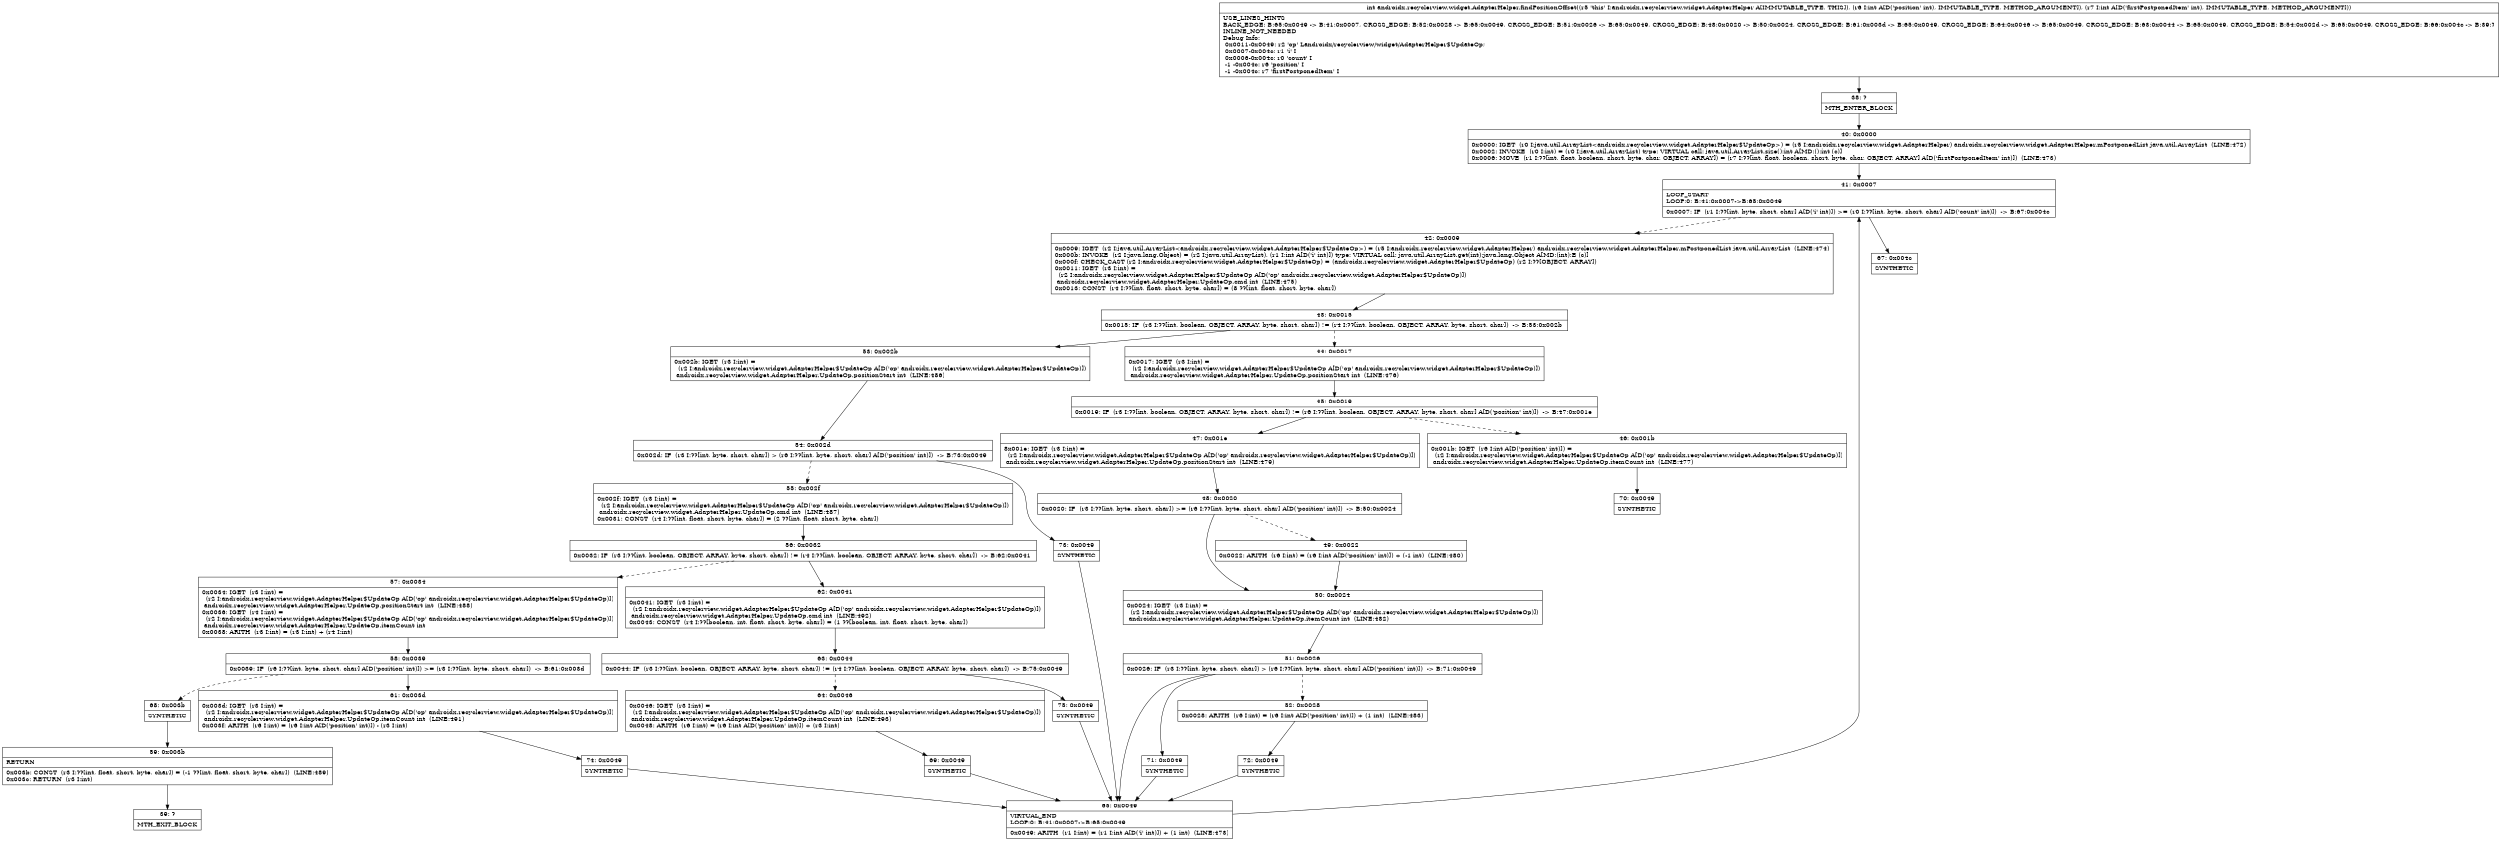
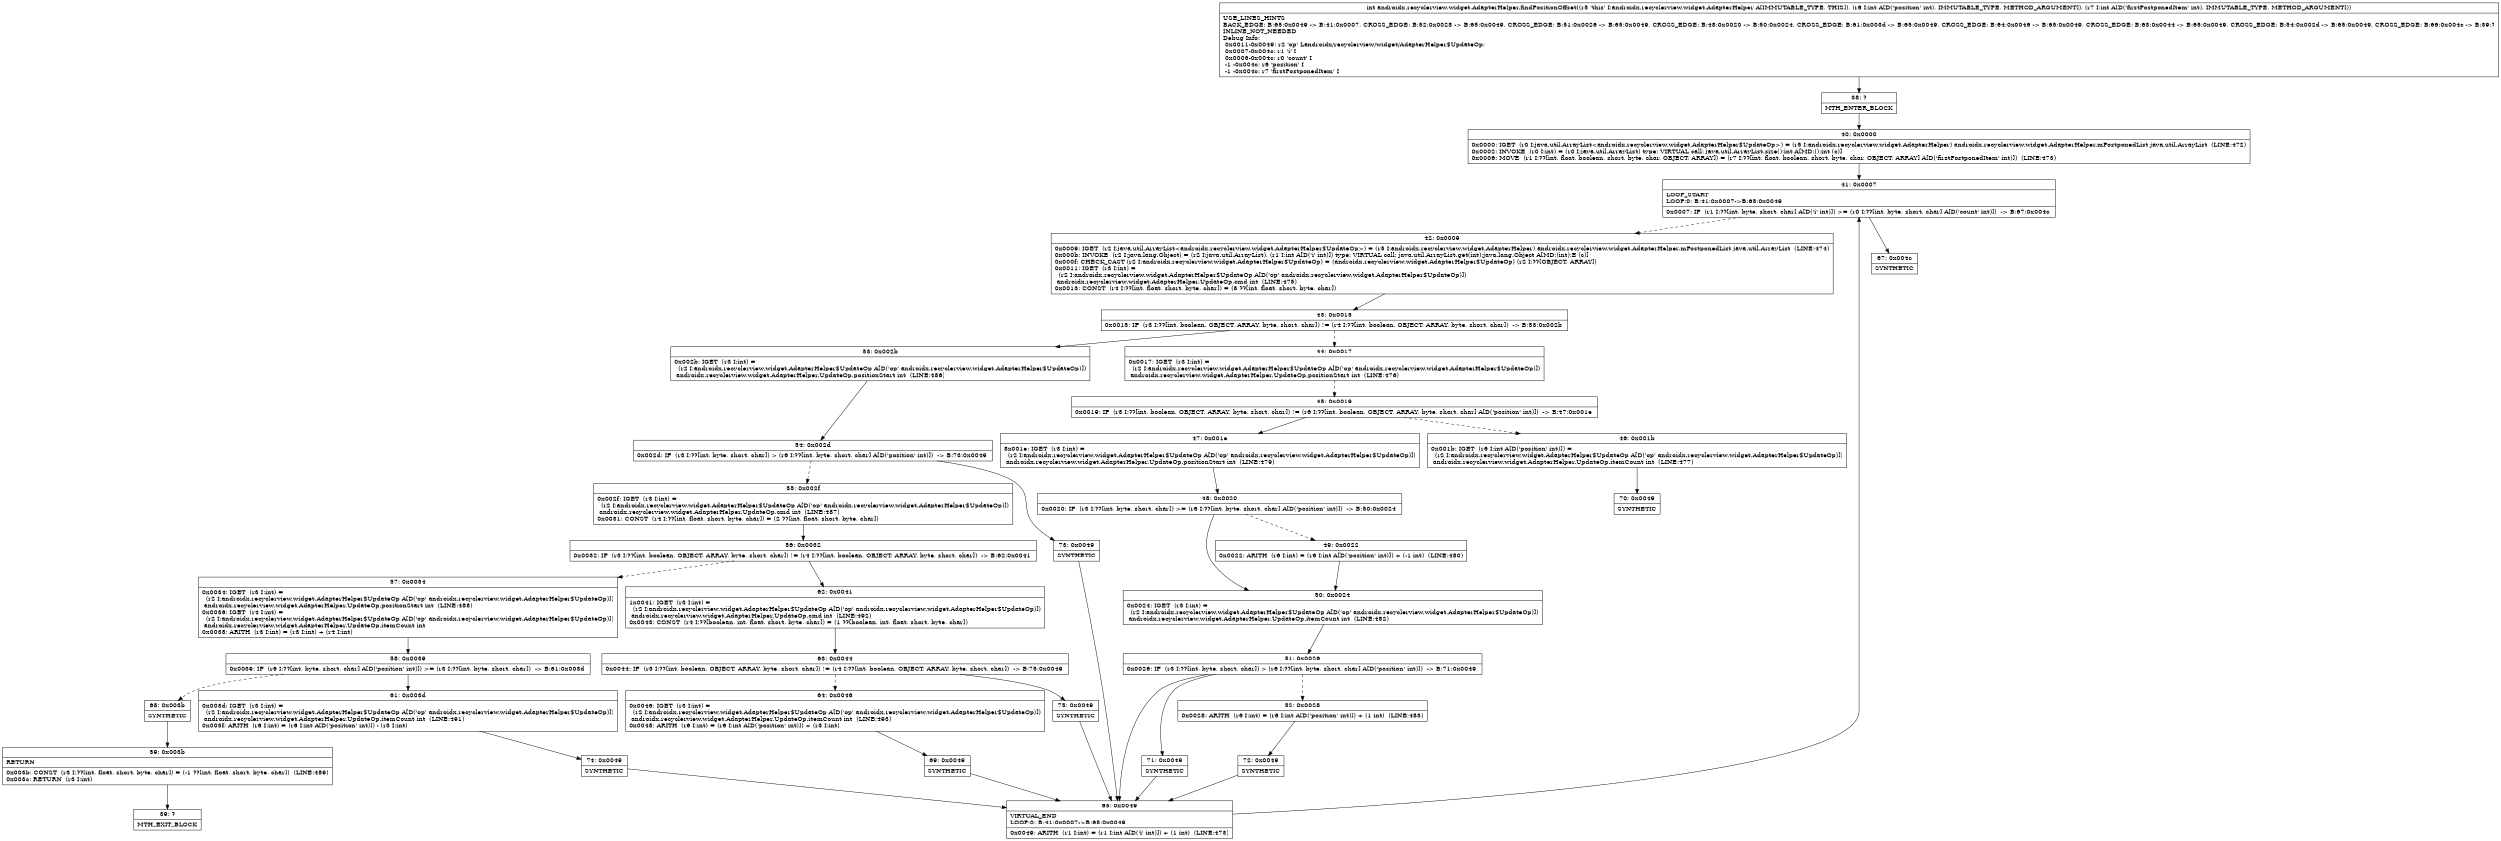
(1334, 387) -> (1334, 387)
(671, 603) -> (671, 603)
